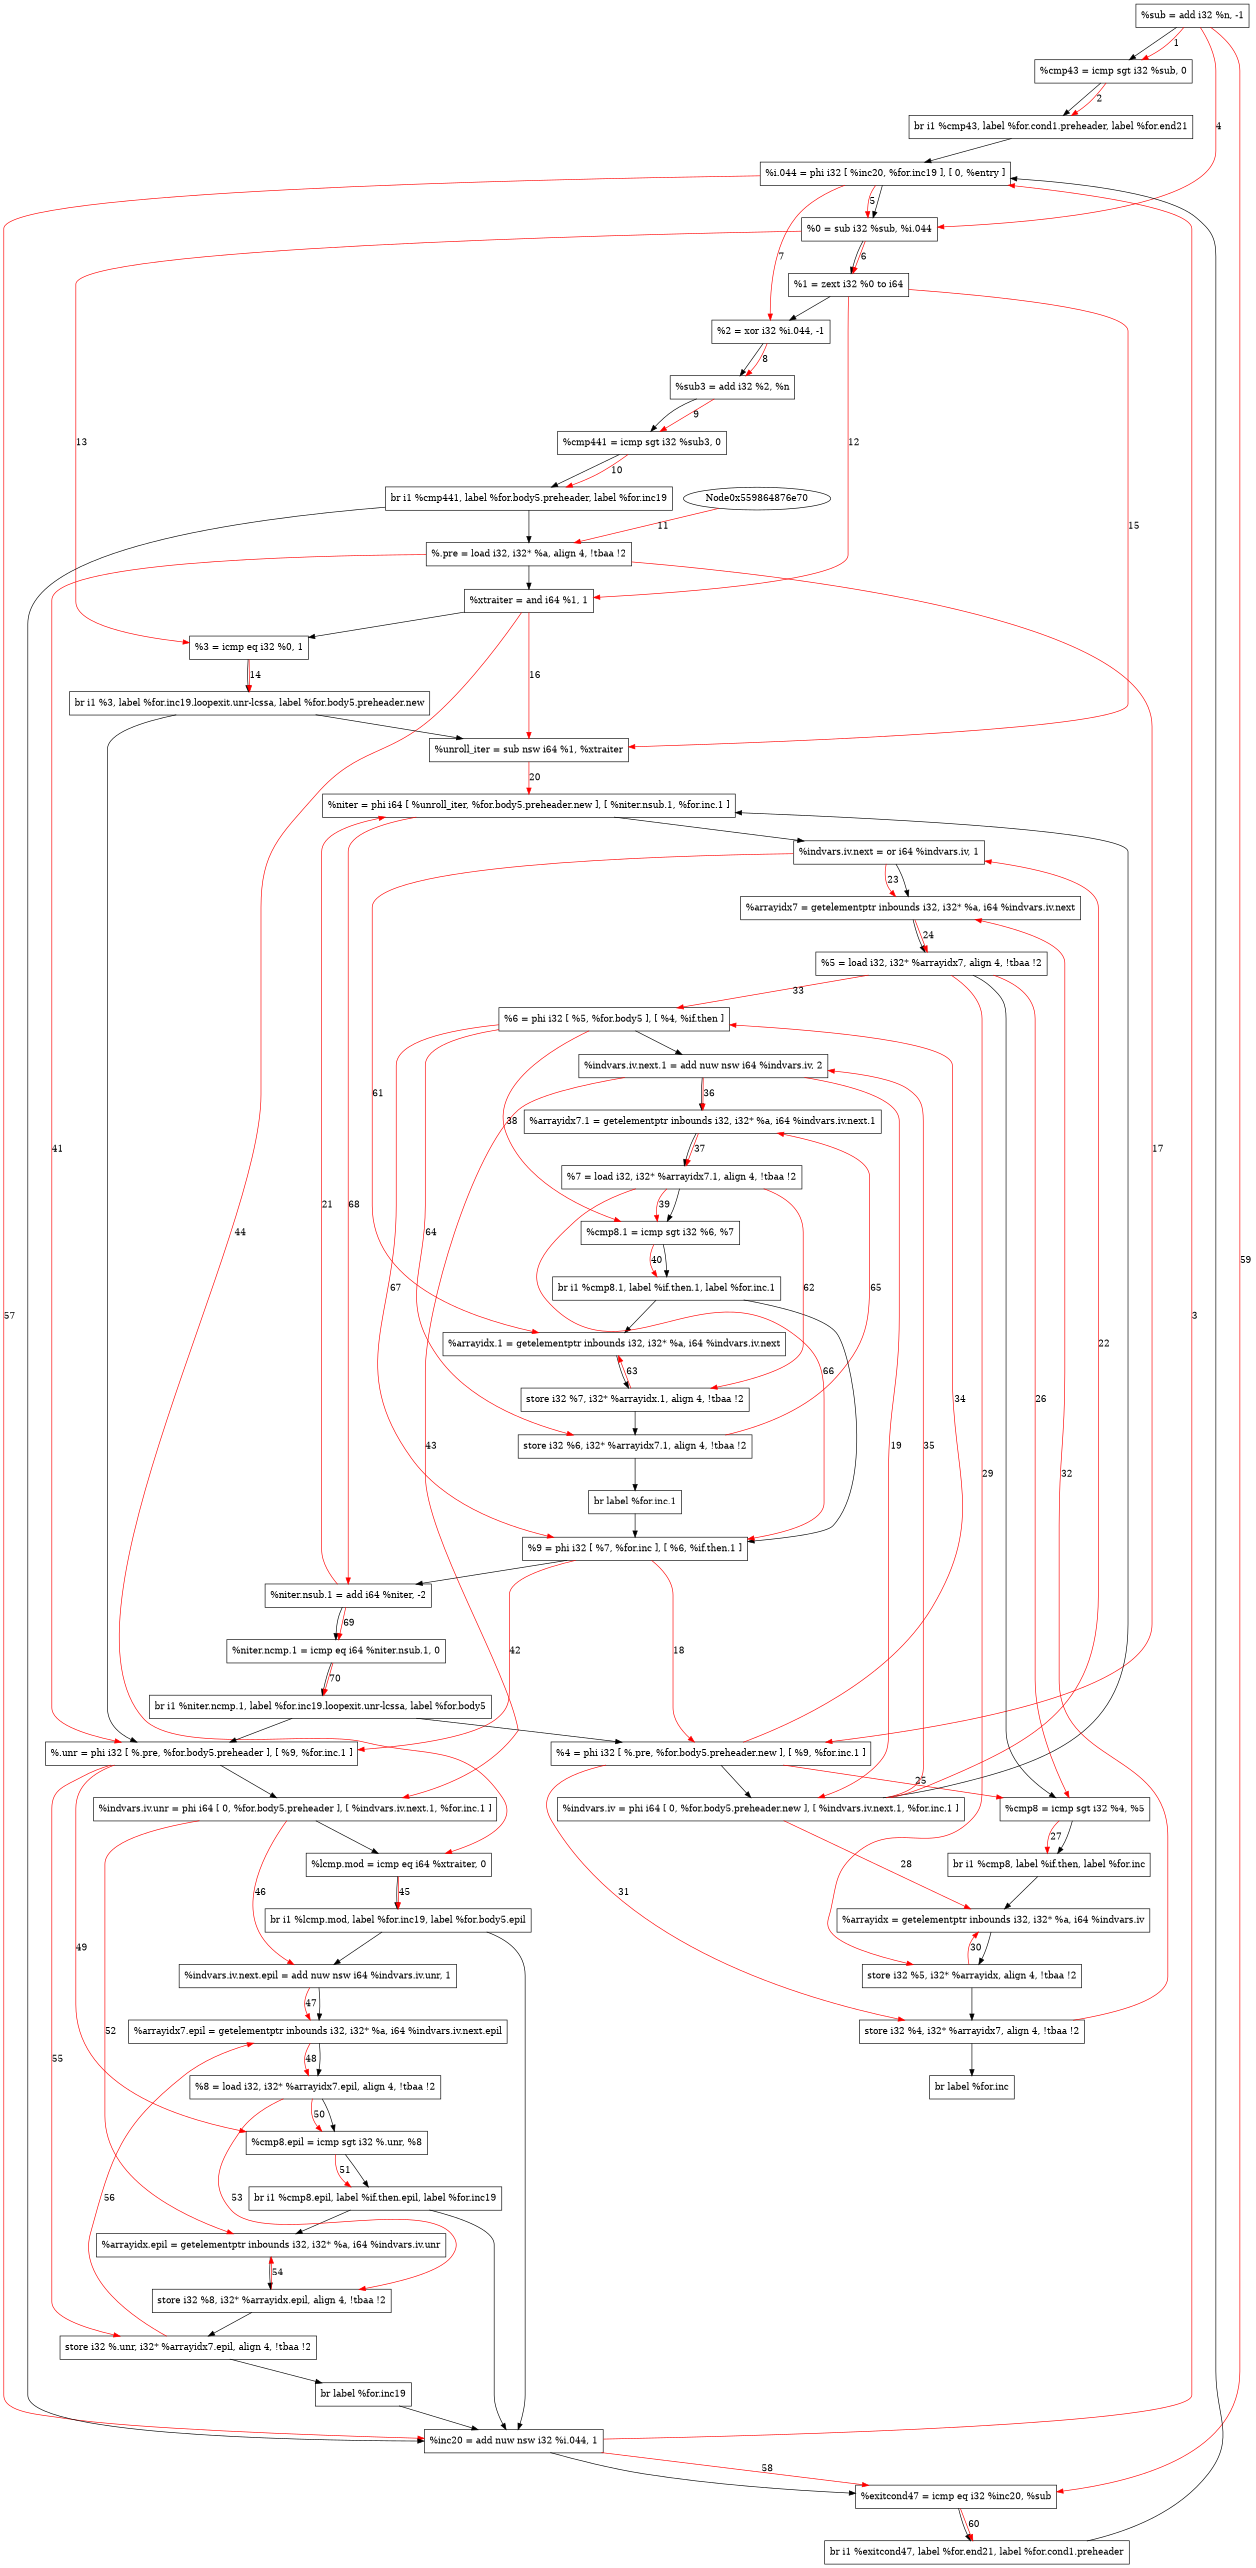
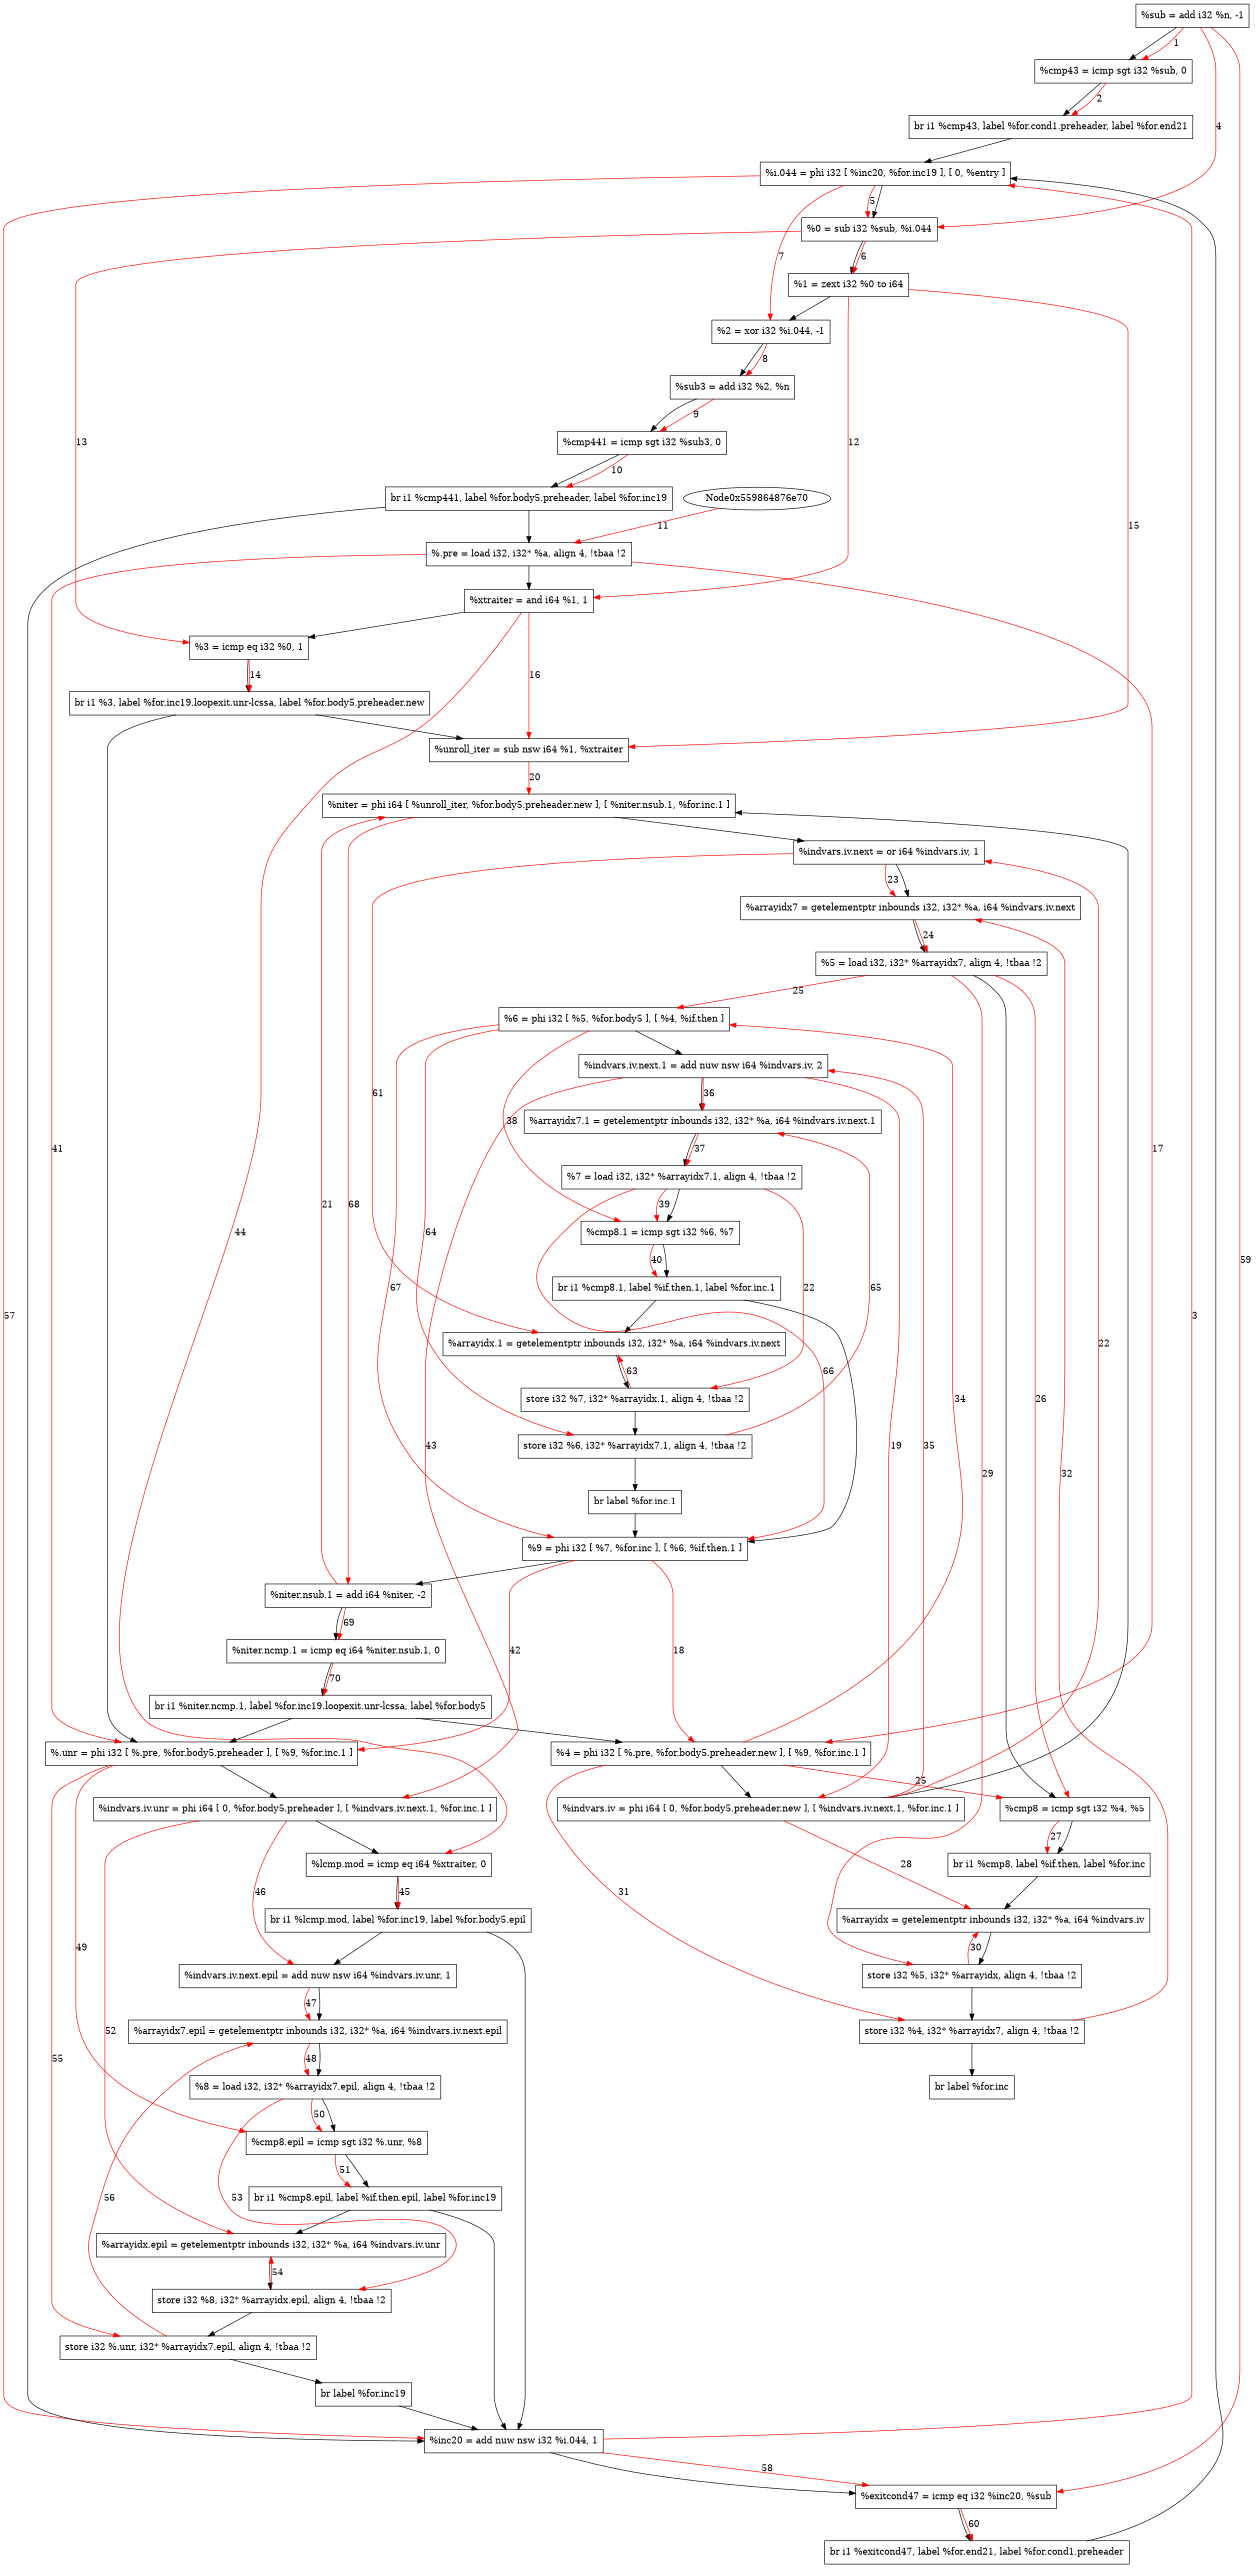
(798, 992) -> (798, 992)
(809, 1289) -> (809, 1289)
